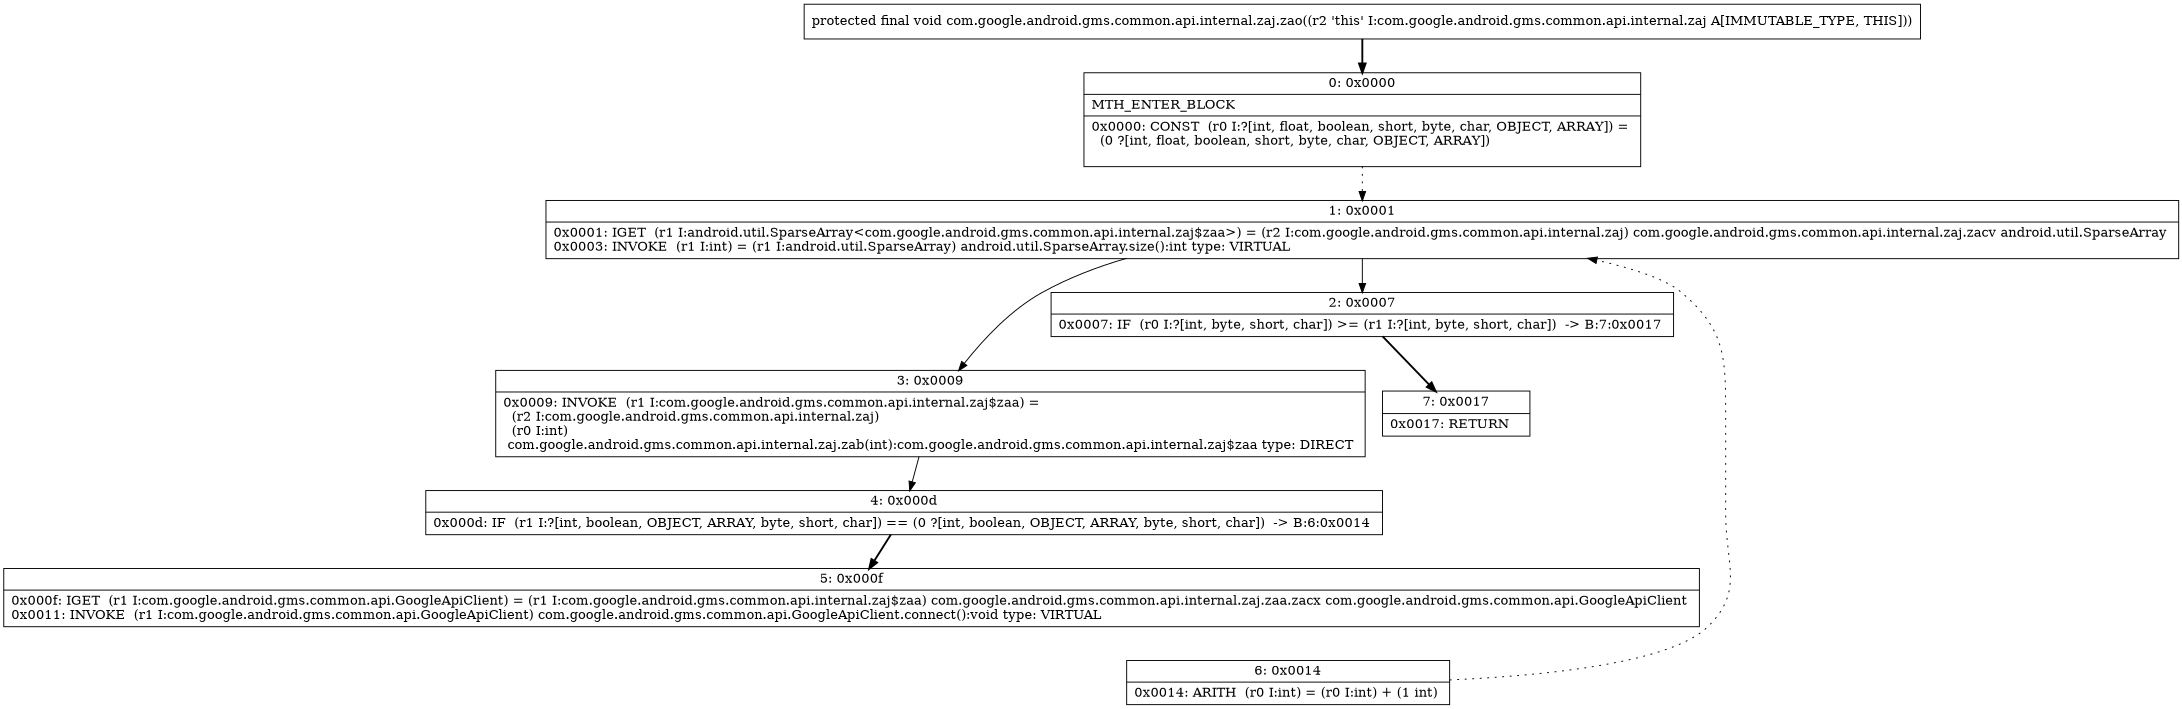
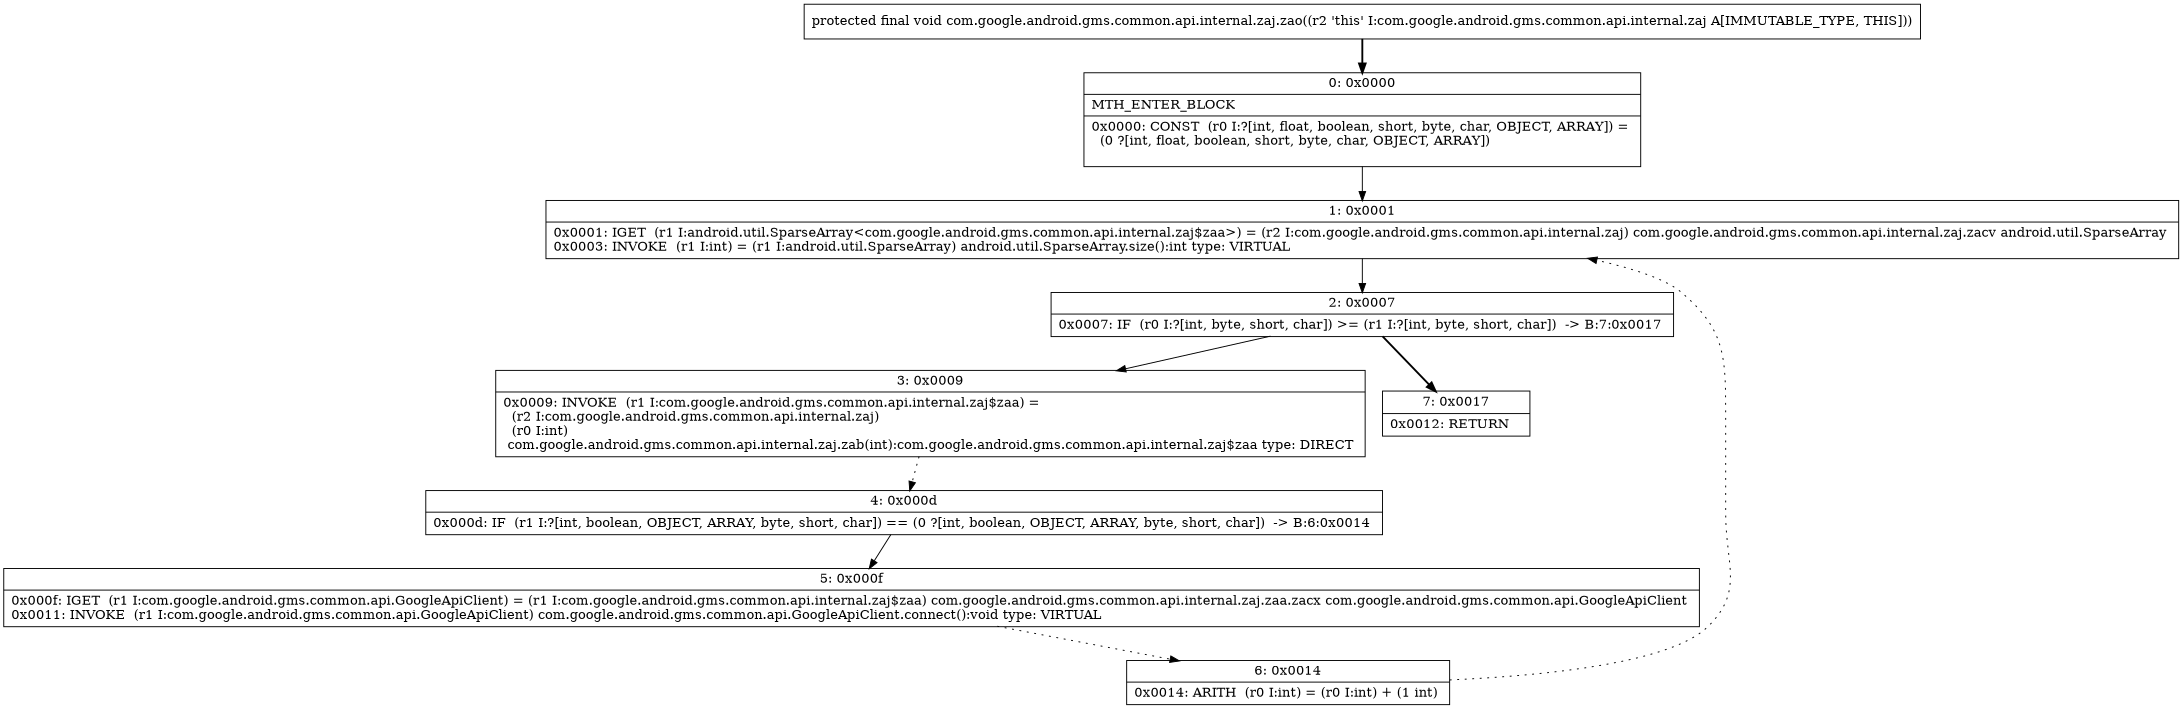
(1362, 179) -> (1362, 179)
(1036, 296) -> (1198, 352)
(1456, 424) -> (1456, 424)
(916, 469) -> (916, 469)
(883, 548) -> (883, 548)
none -> (1084, 643)
